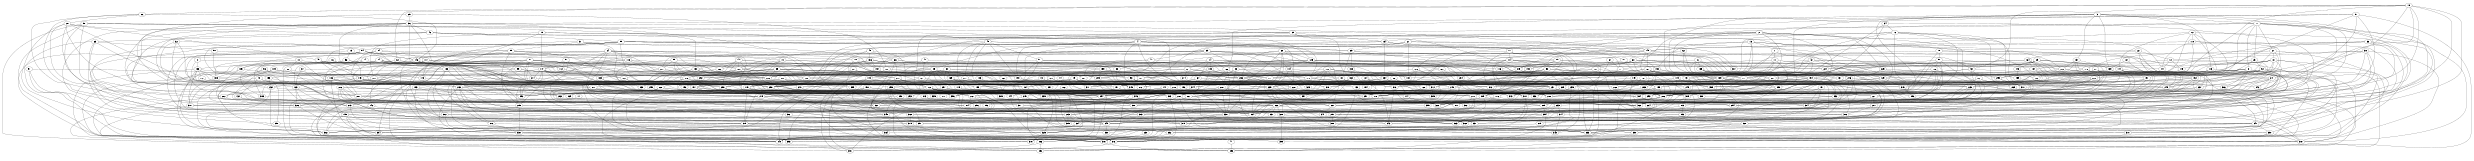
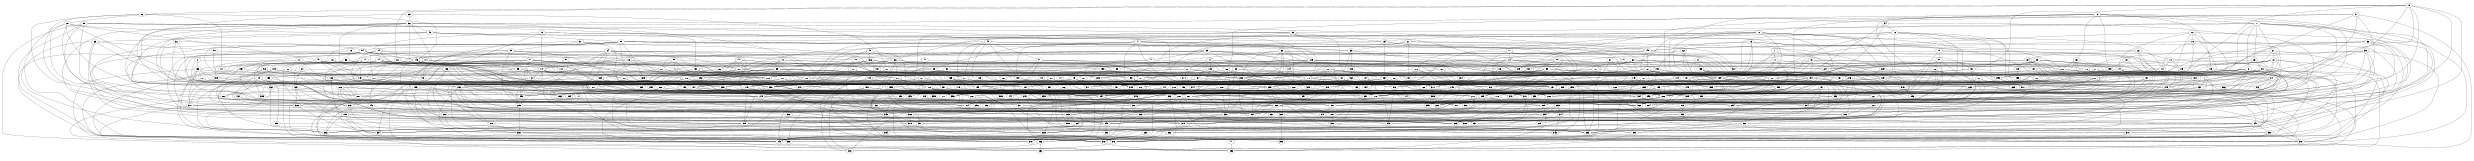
(29, 69) -> none
none -> (222, 69)
none -> (643, 78)
(852, 87) -> none
